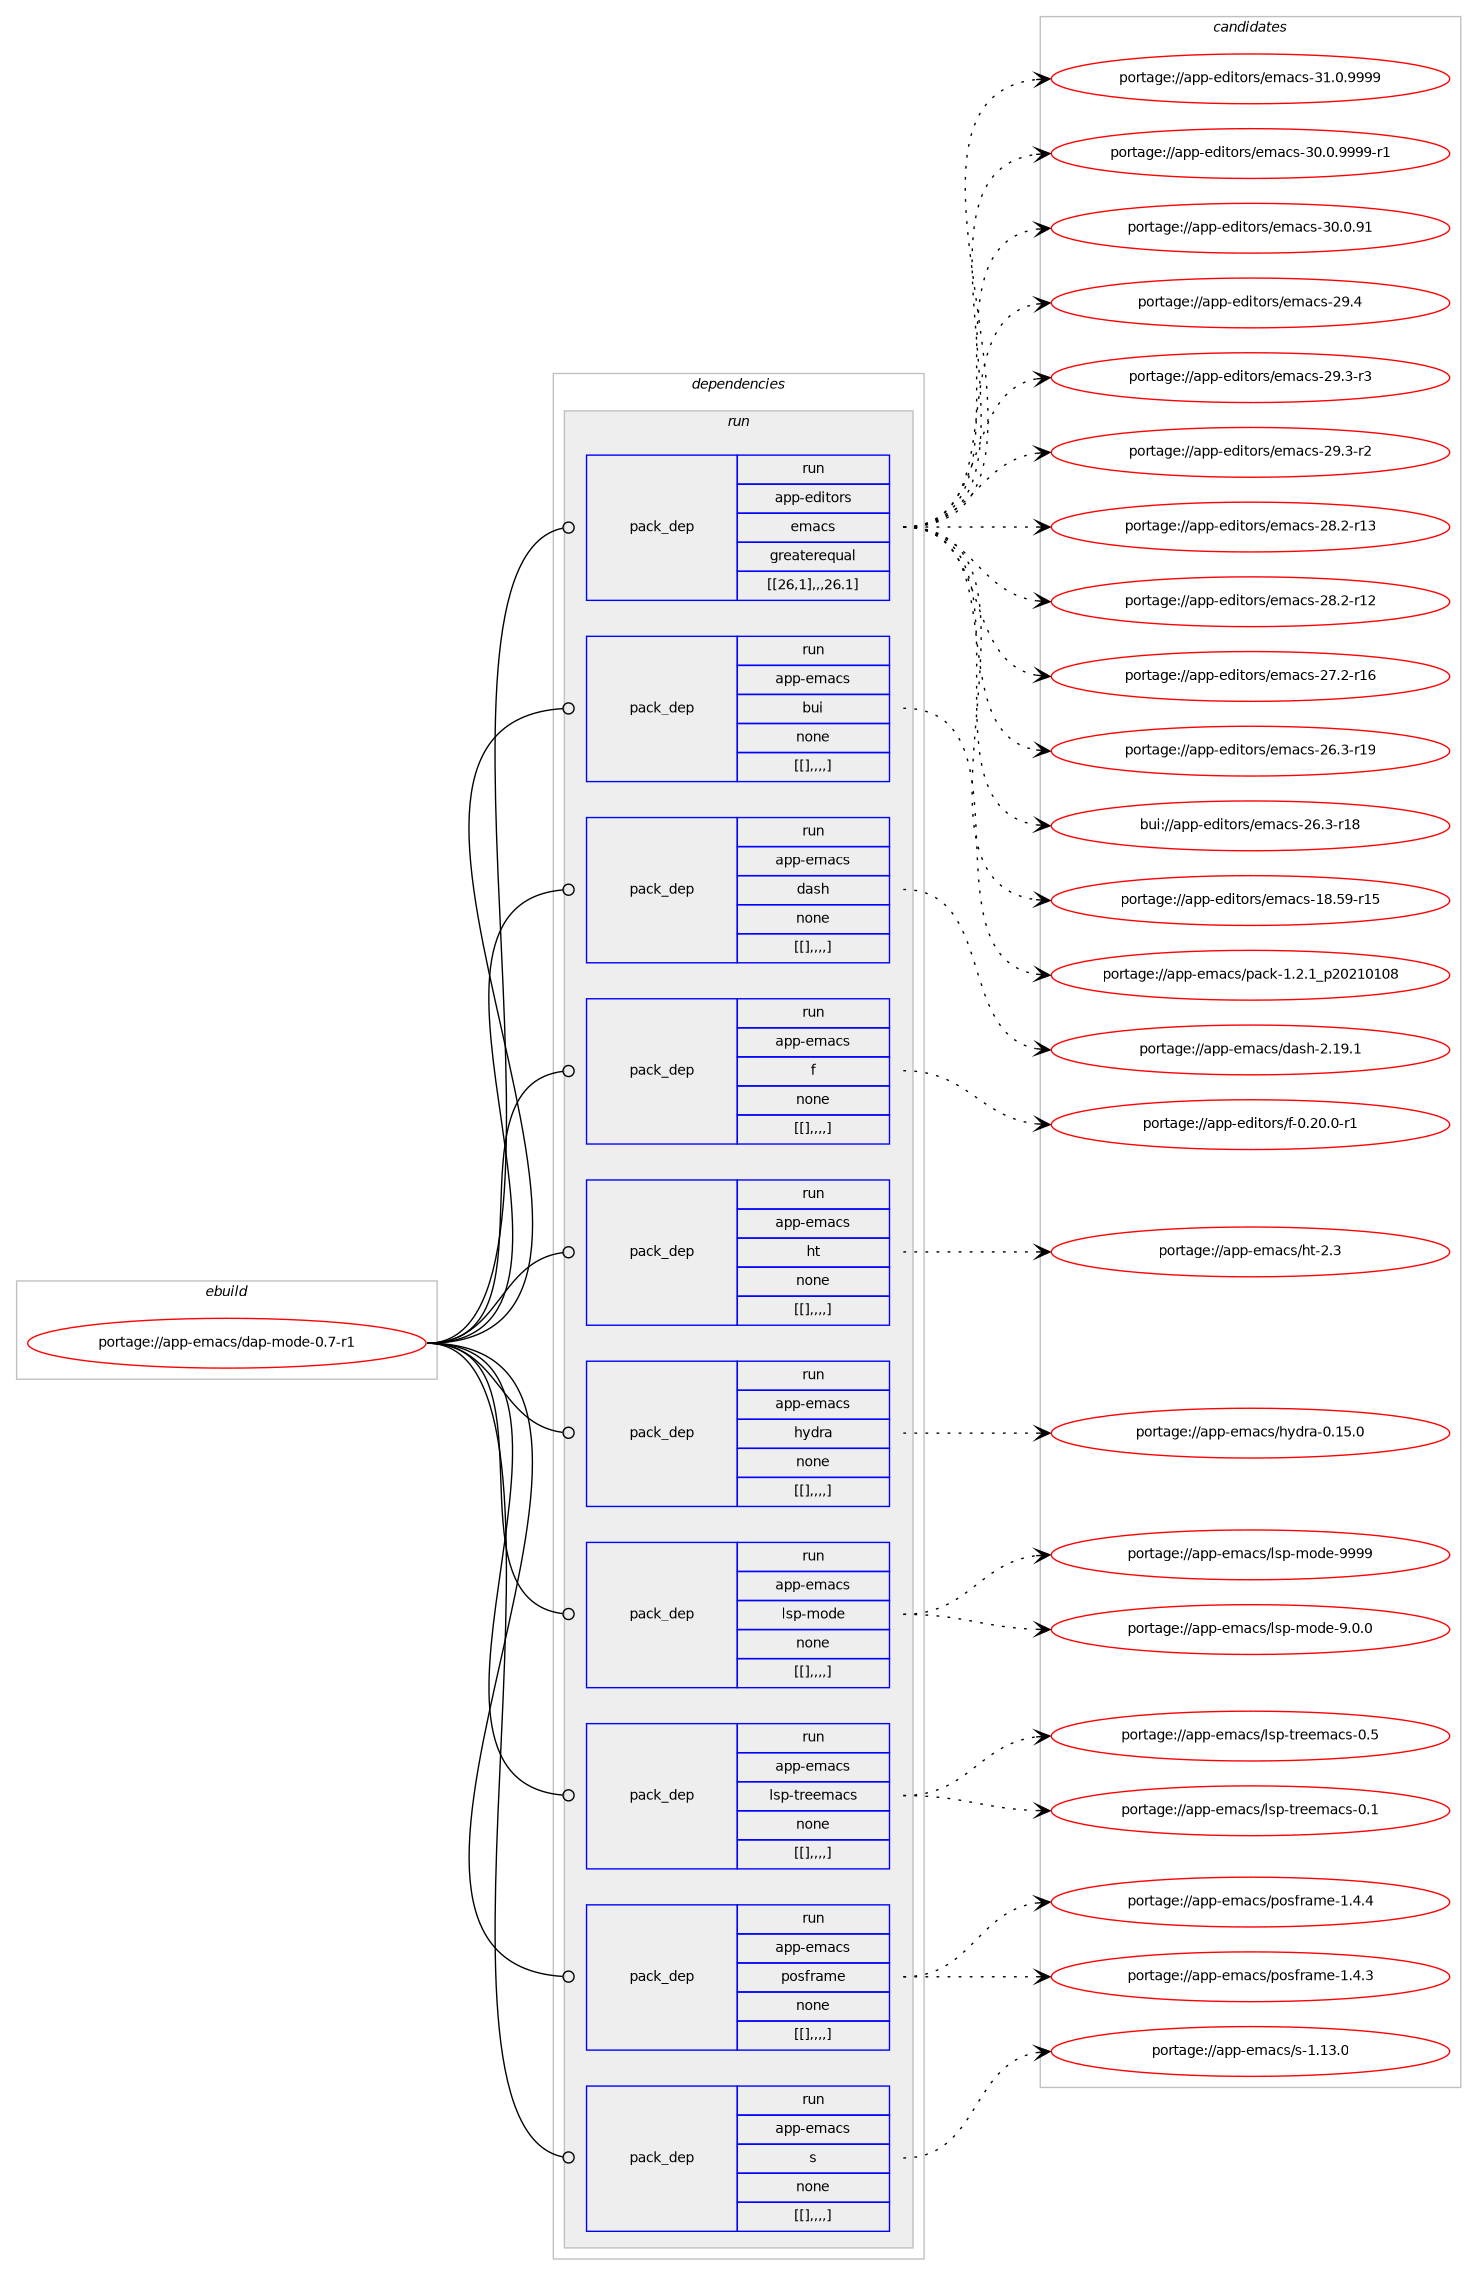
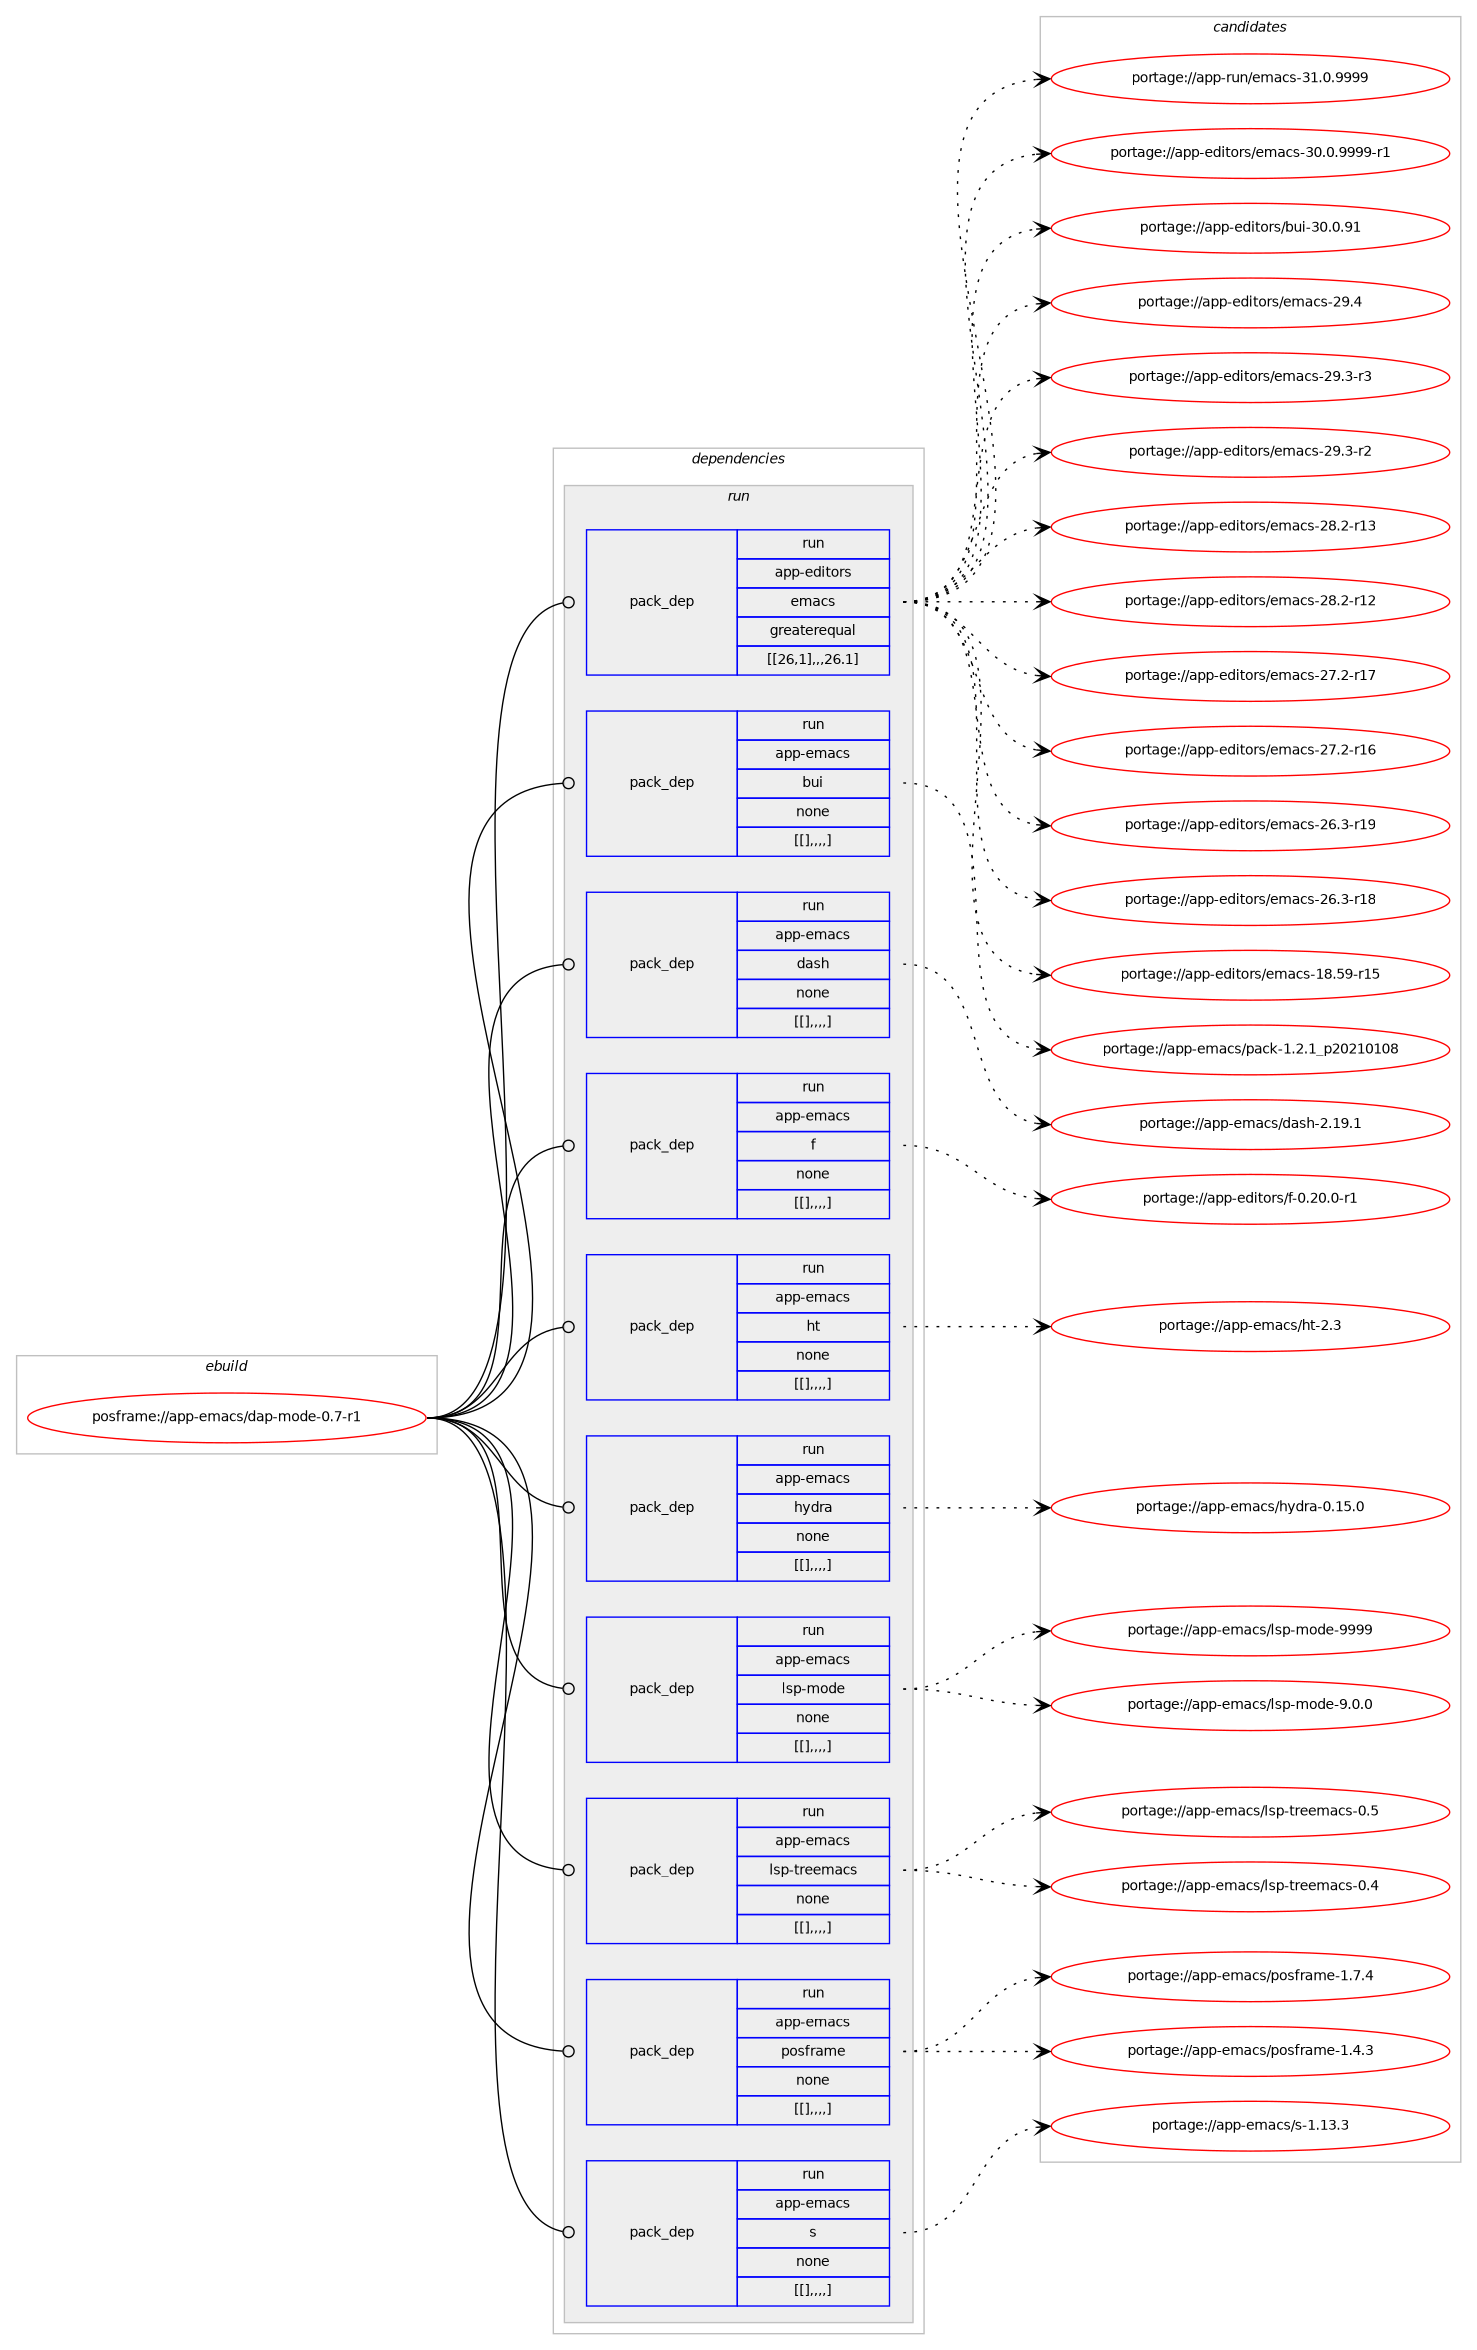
(1251, 79) -> (1251, 79)
(1251, 228) -> (1251, 228)
none -> (1251, 676)
(1251, 826) -> (1251, 901)
(227, 1343) -> (227, 1418)
(1251, 1811) -> (1251, 1887)
(1251, 1902) -> (1251, 1977)
(1251, 2051) -> (1251, 2126)
